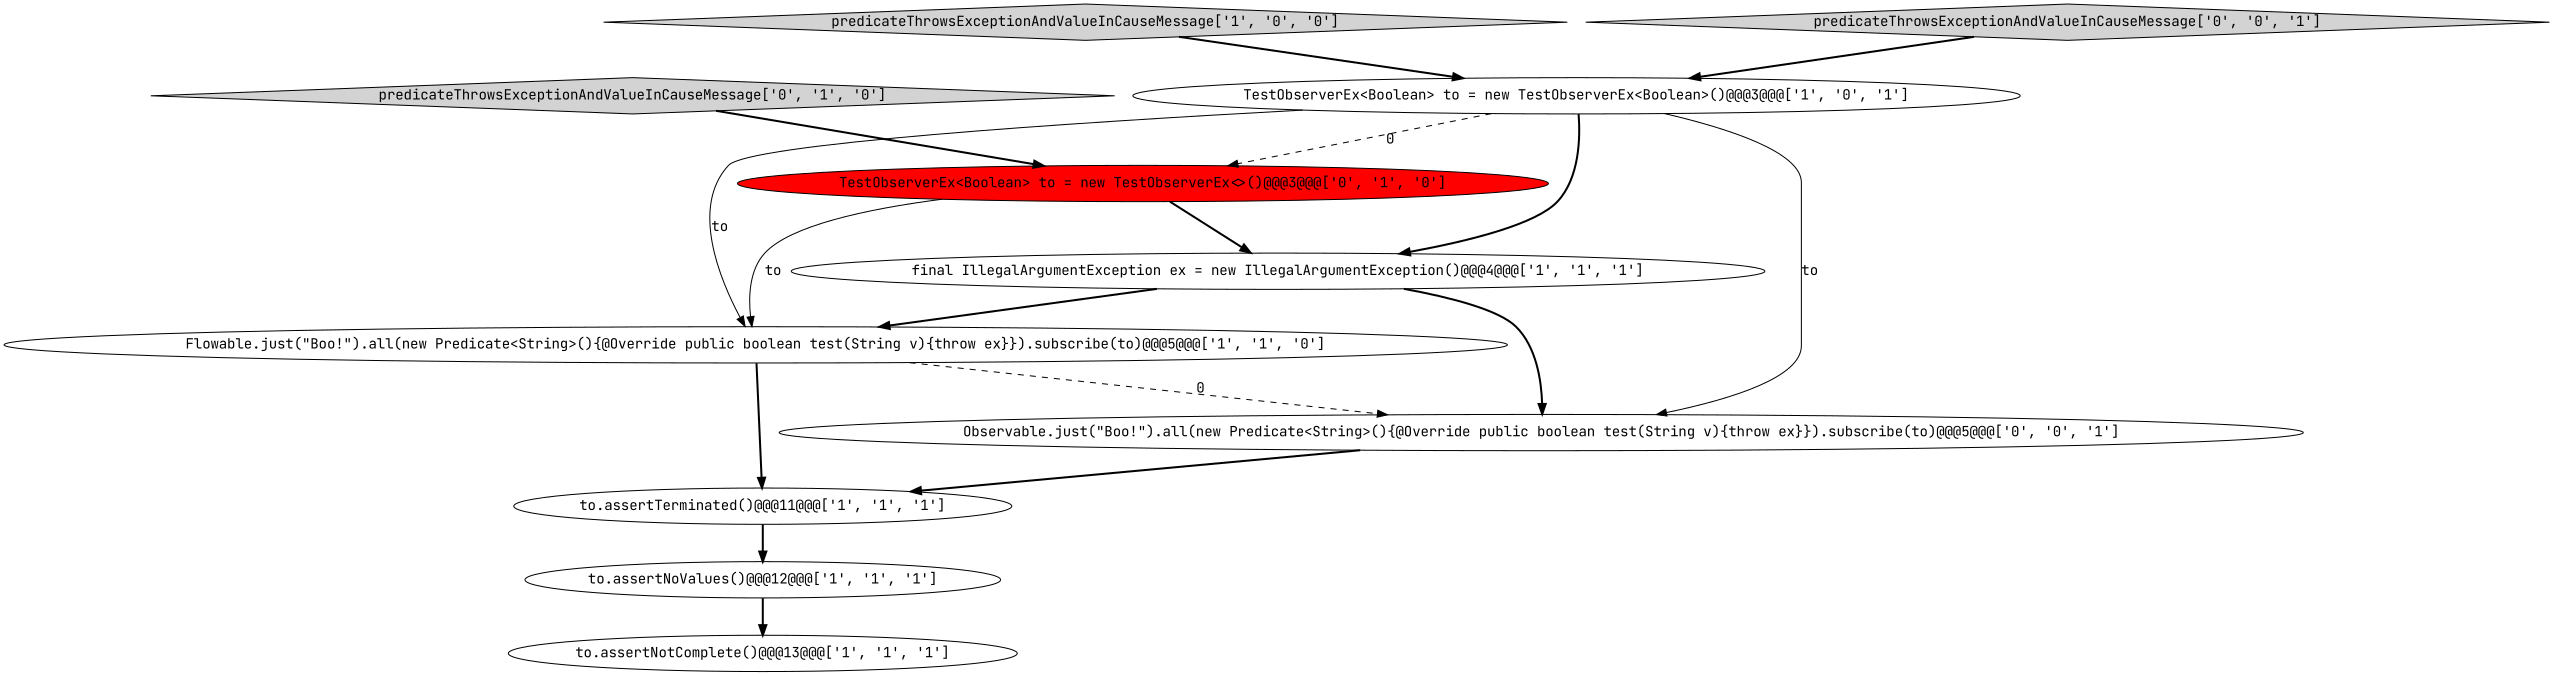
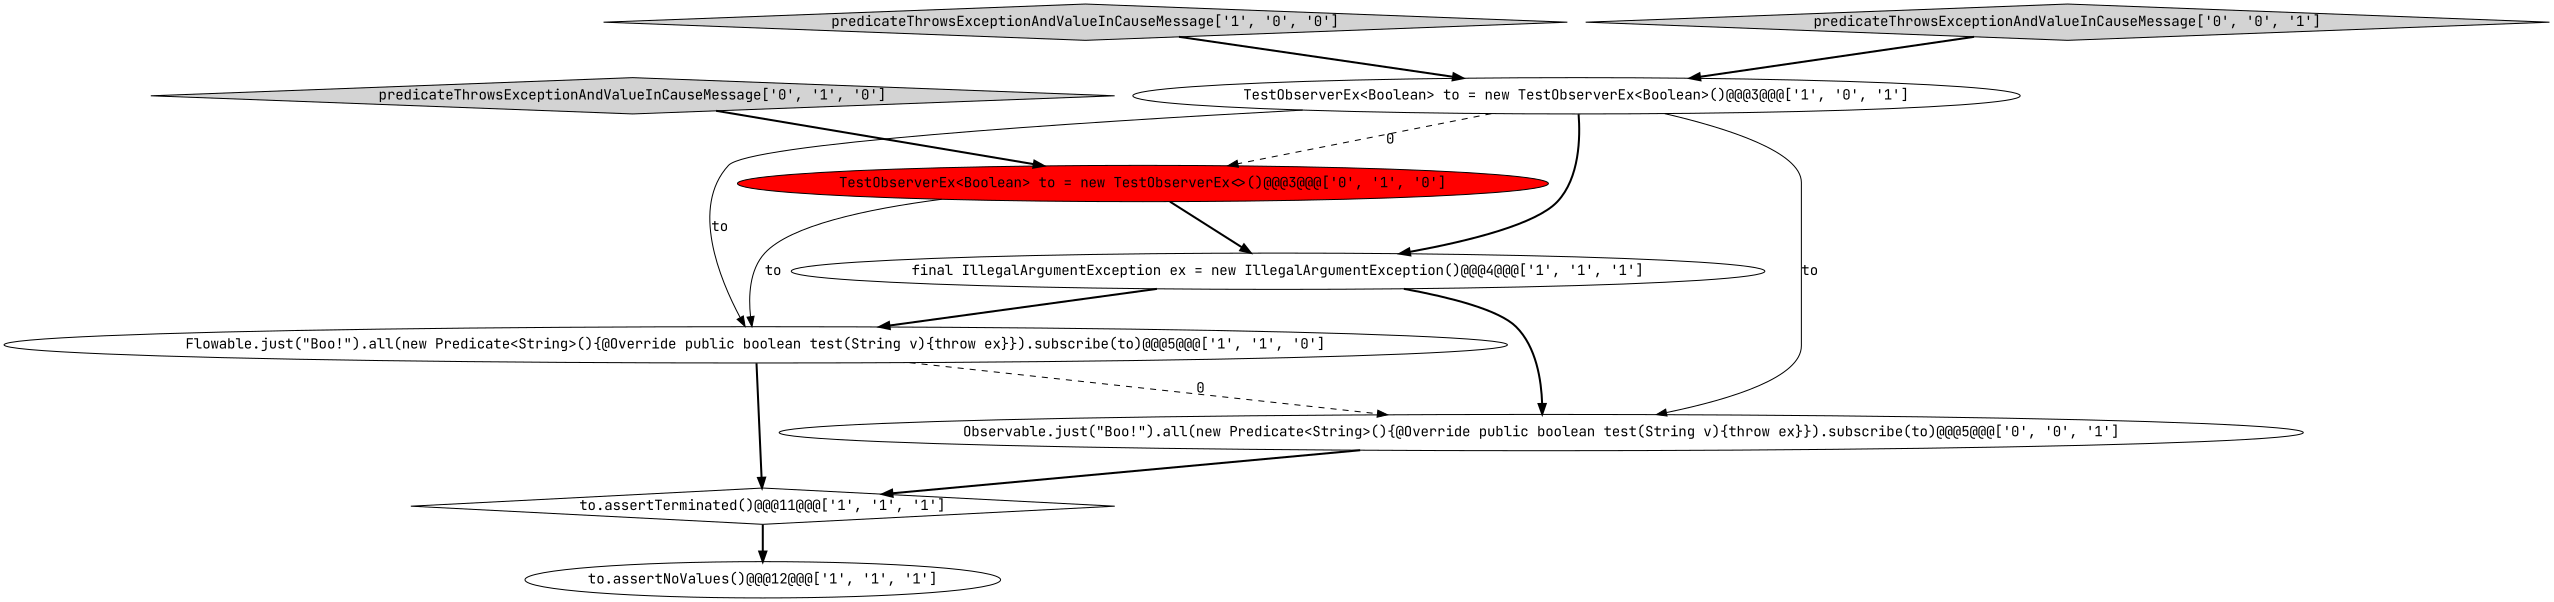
(763, 506) -> (763, 506)
(763, 653) -> none
